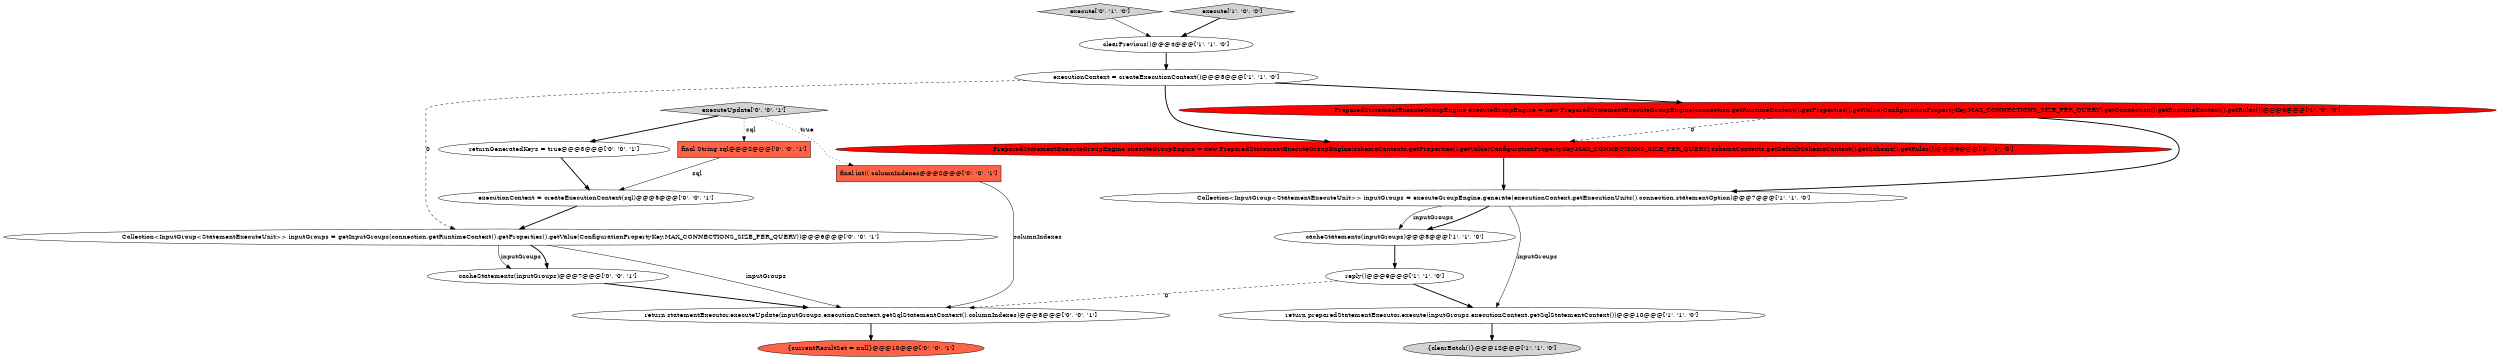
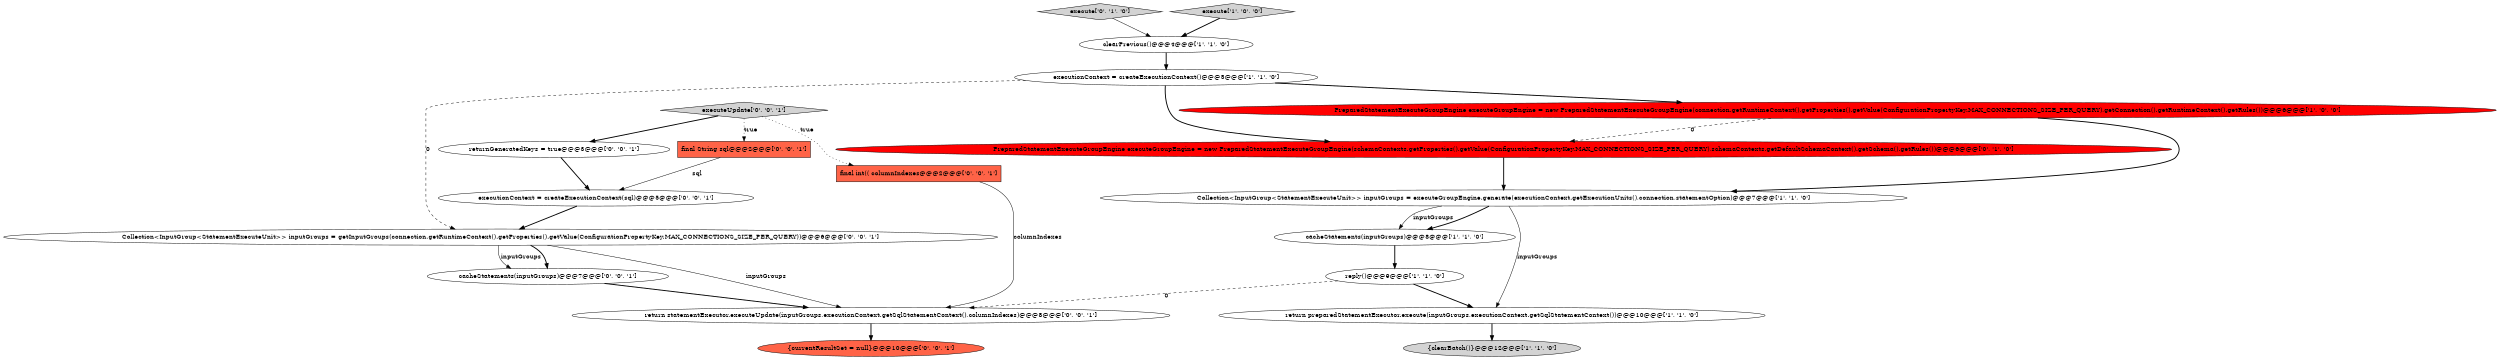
(751, 130) -> (751, 130)
